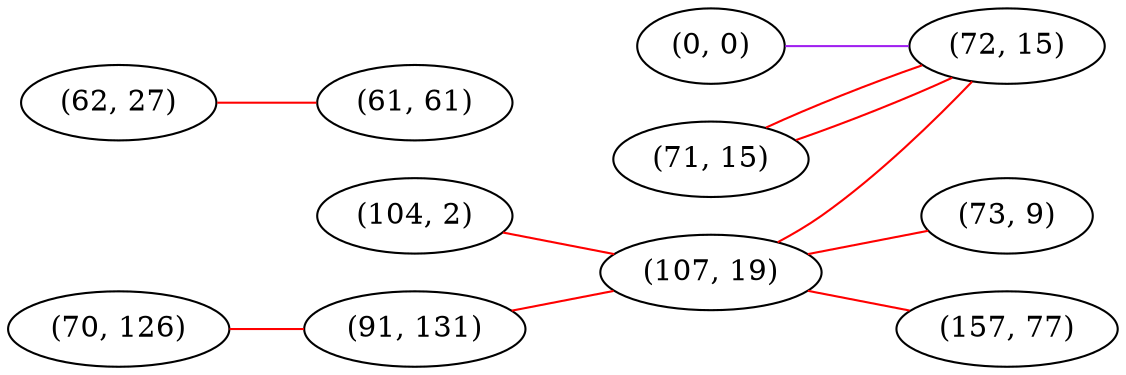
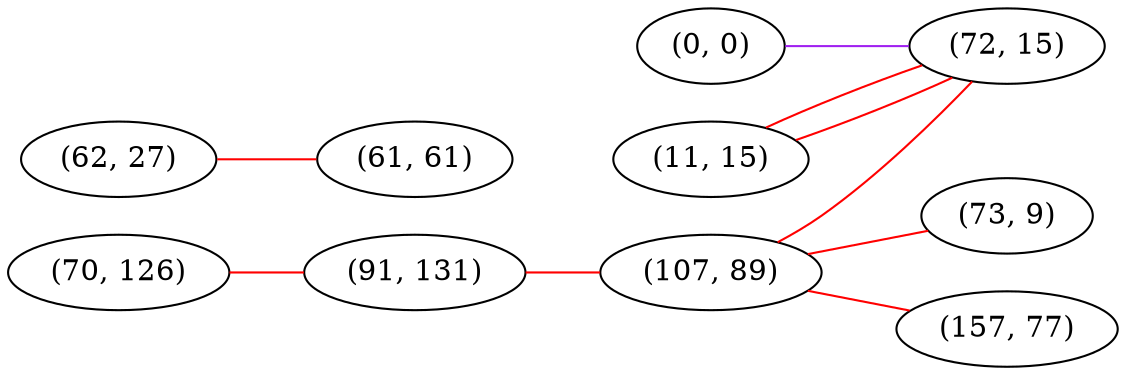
(711, 159) -> (711, 159)
(415, 216) -> none
(711, 272) -> (711, 272)
